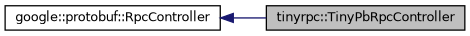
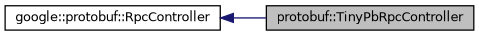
(366, 18) -> (370, 18)
